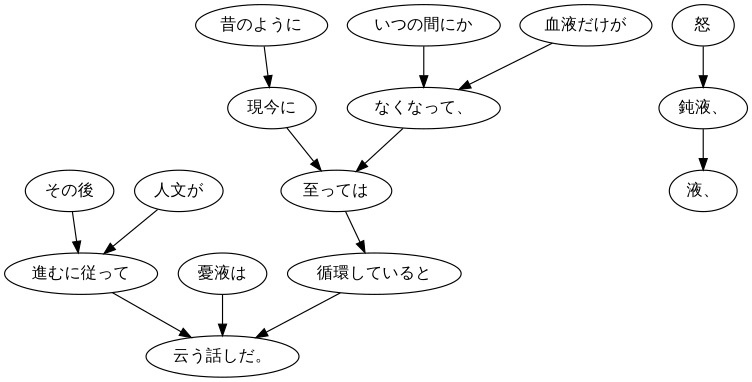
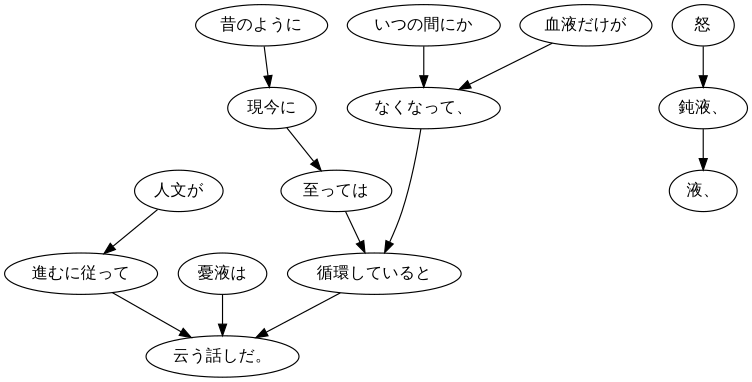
(384, 146) -> (409, 187)
(70, 191) -> none
